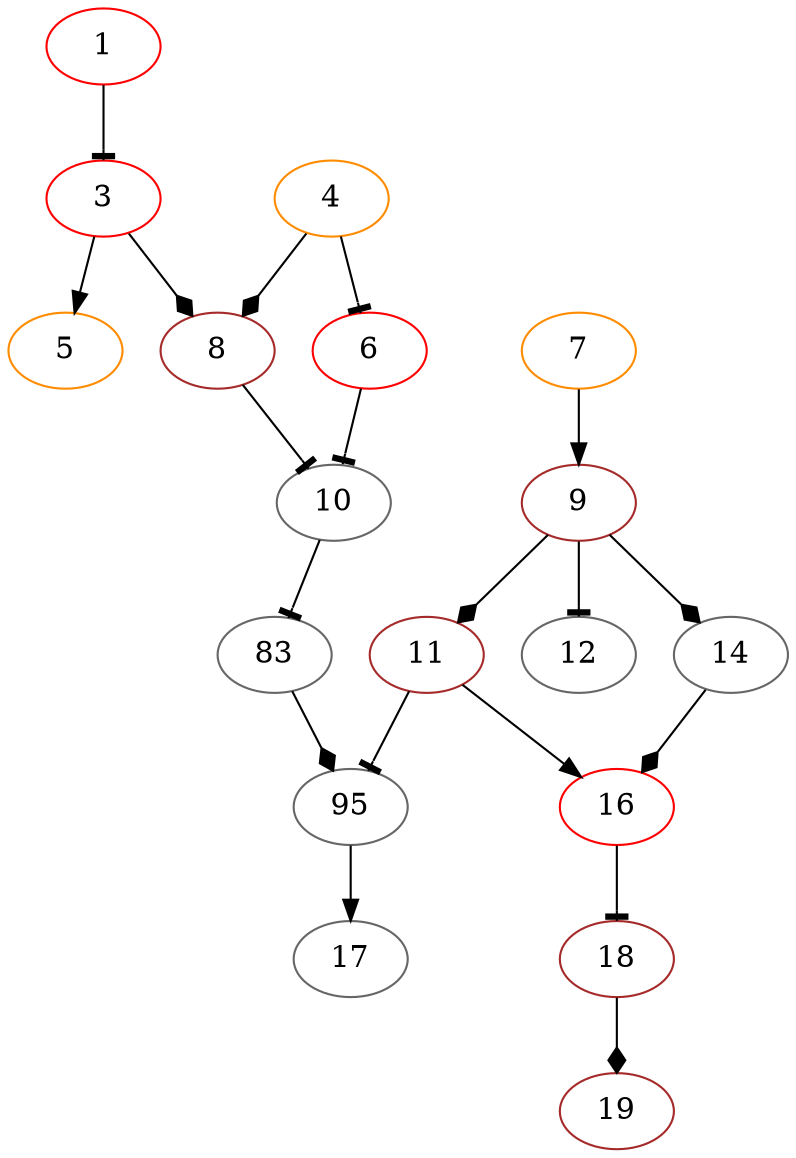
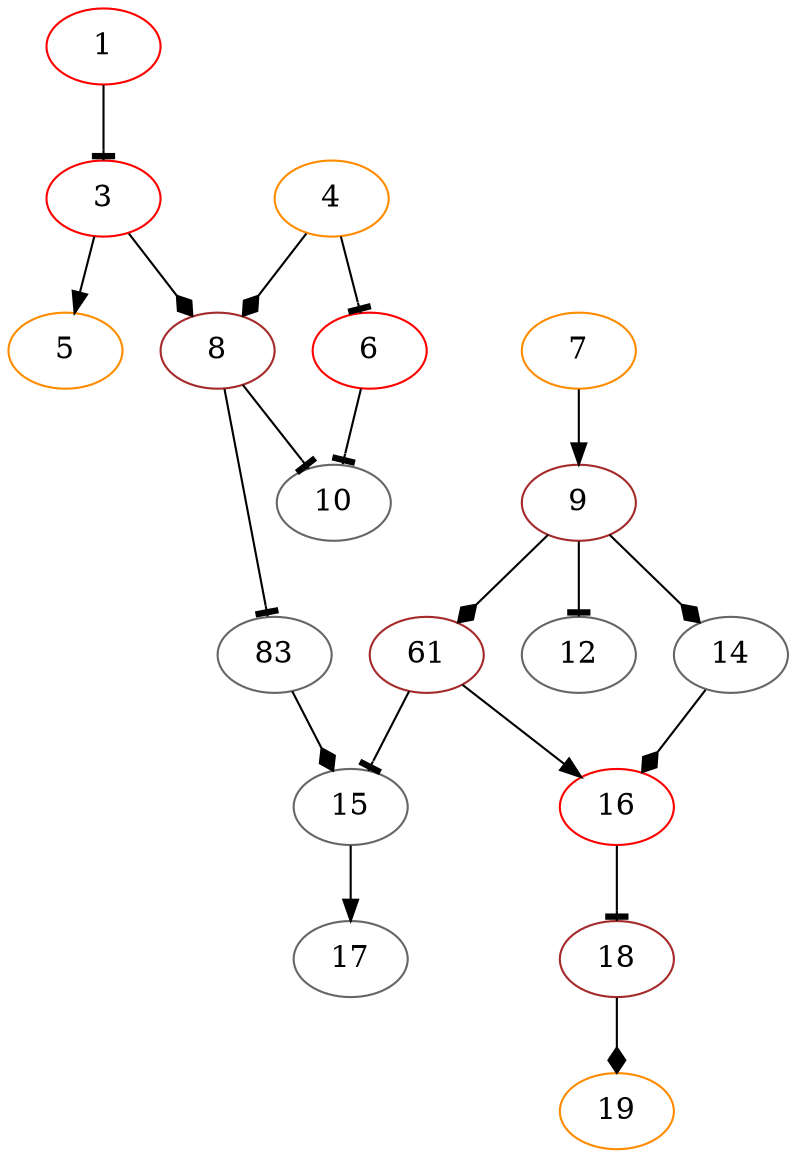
(306, 574) -> (245, 497)
(427, 655) -> (427, 655)
(351, 807) -> (351, 807)
(617, 1111) -> (617, 1111)
